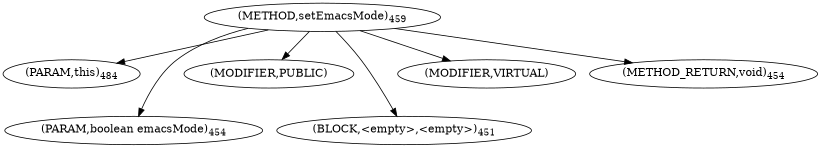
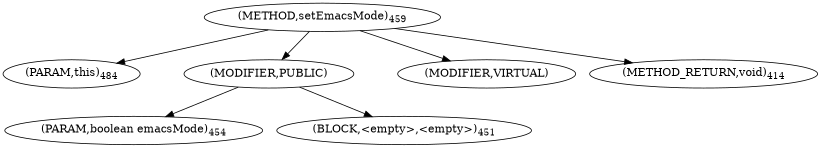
(184, 55) -> (206, 100)
(367, 68) -> (332, 100)
(776, 73) -> (776, 73)
